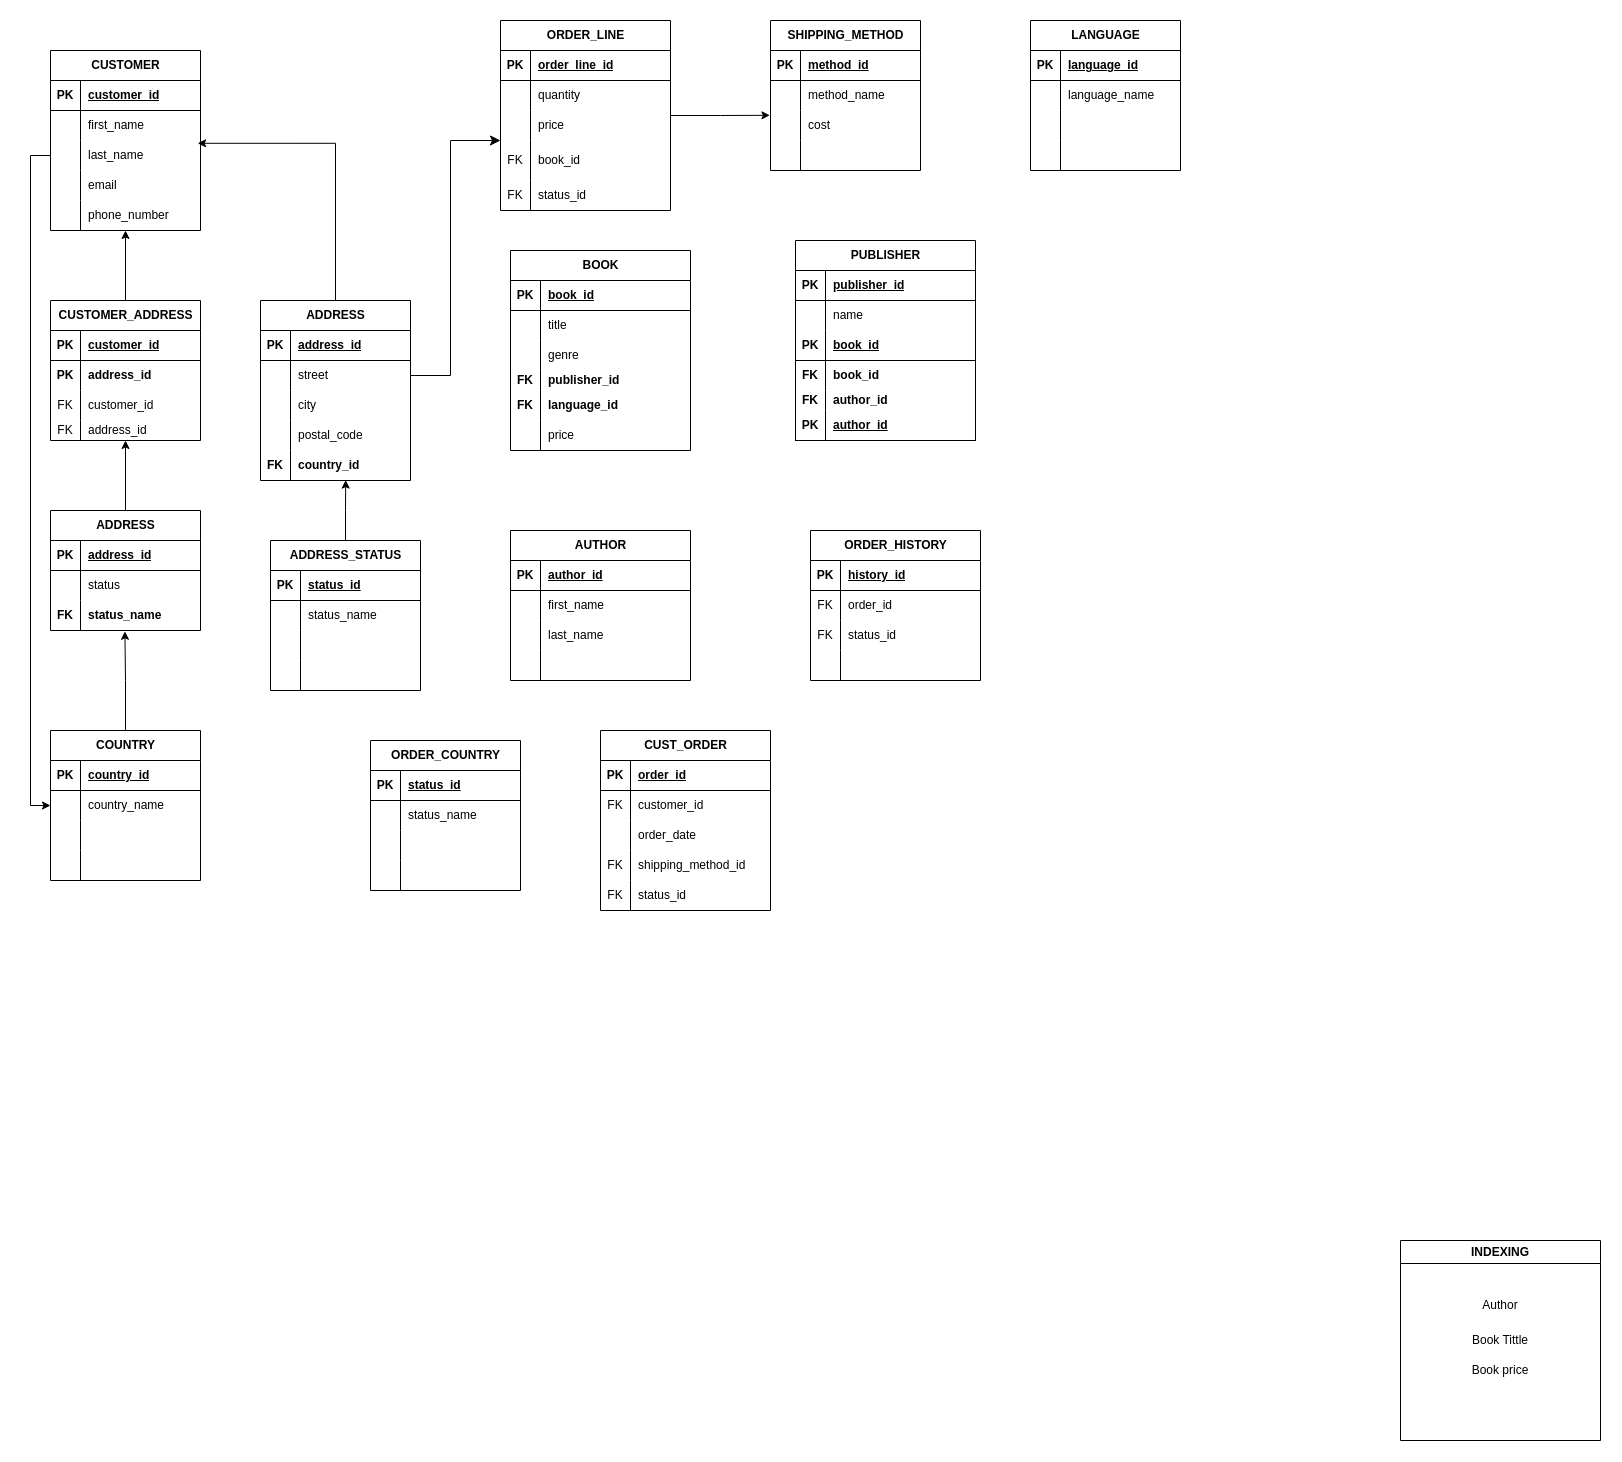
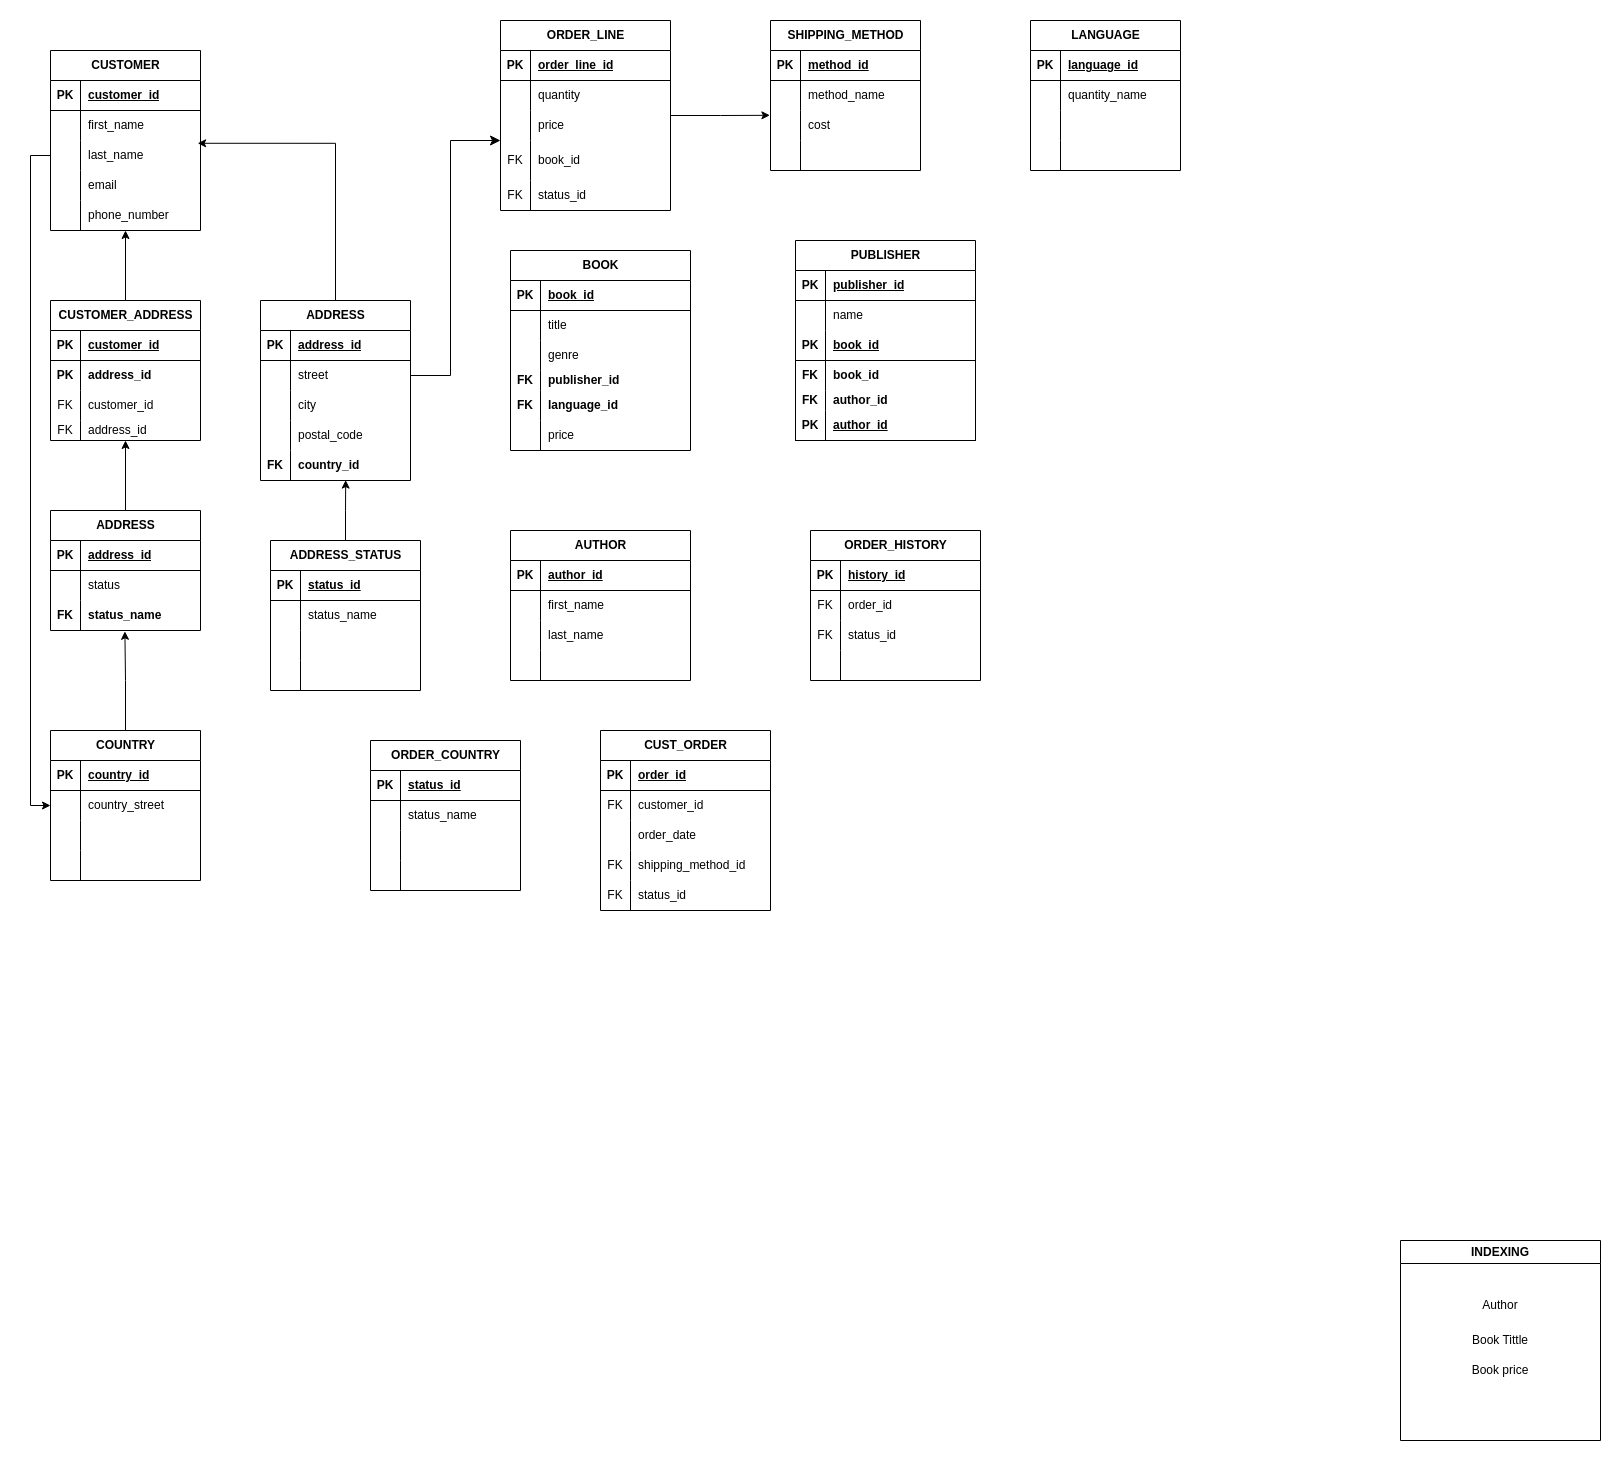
(1111, 96) -> (1111, 96)
(129, 806) -> (136, 806)
